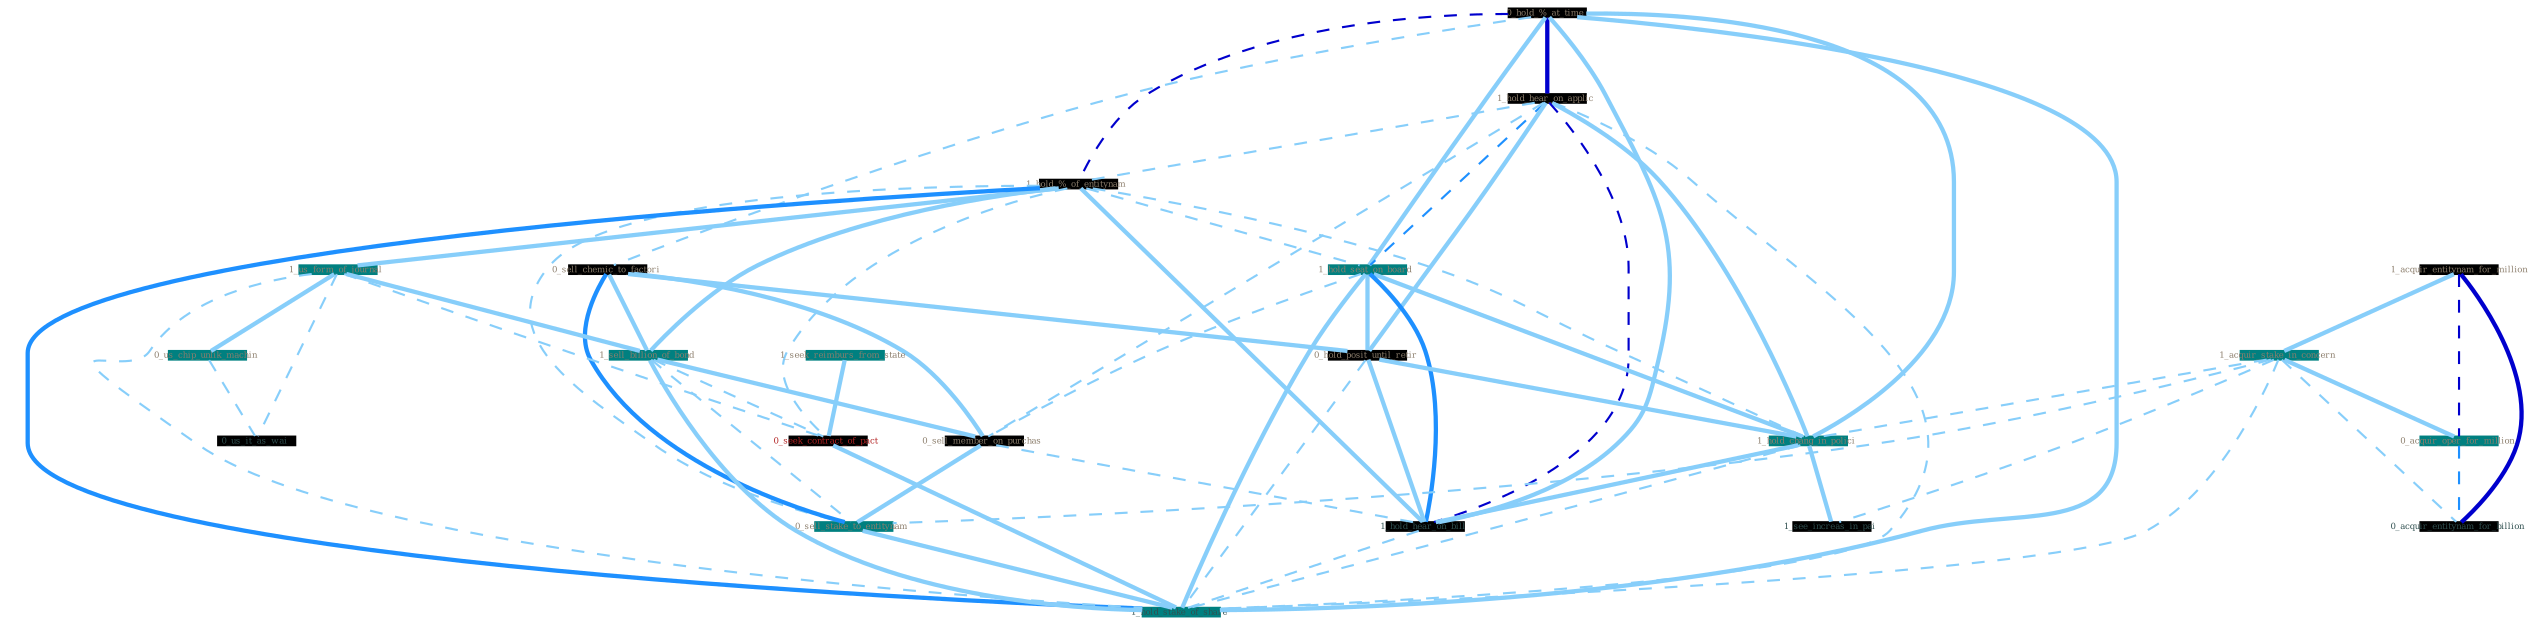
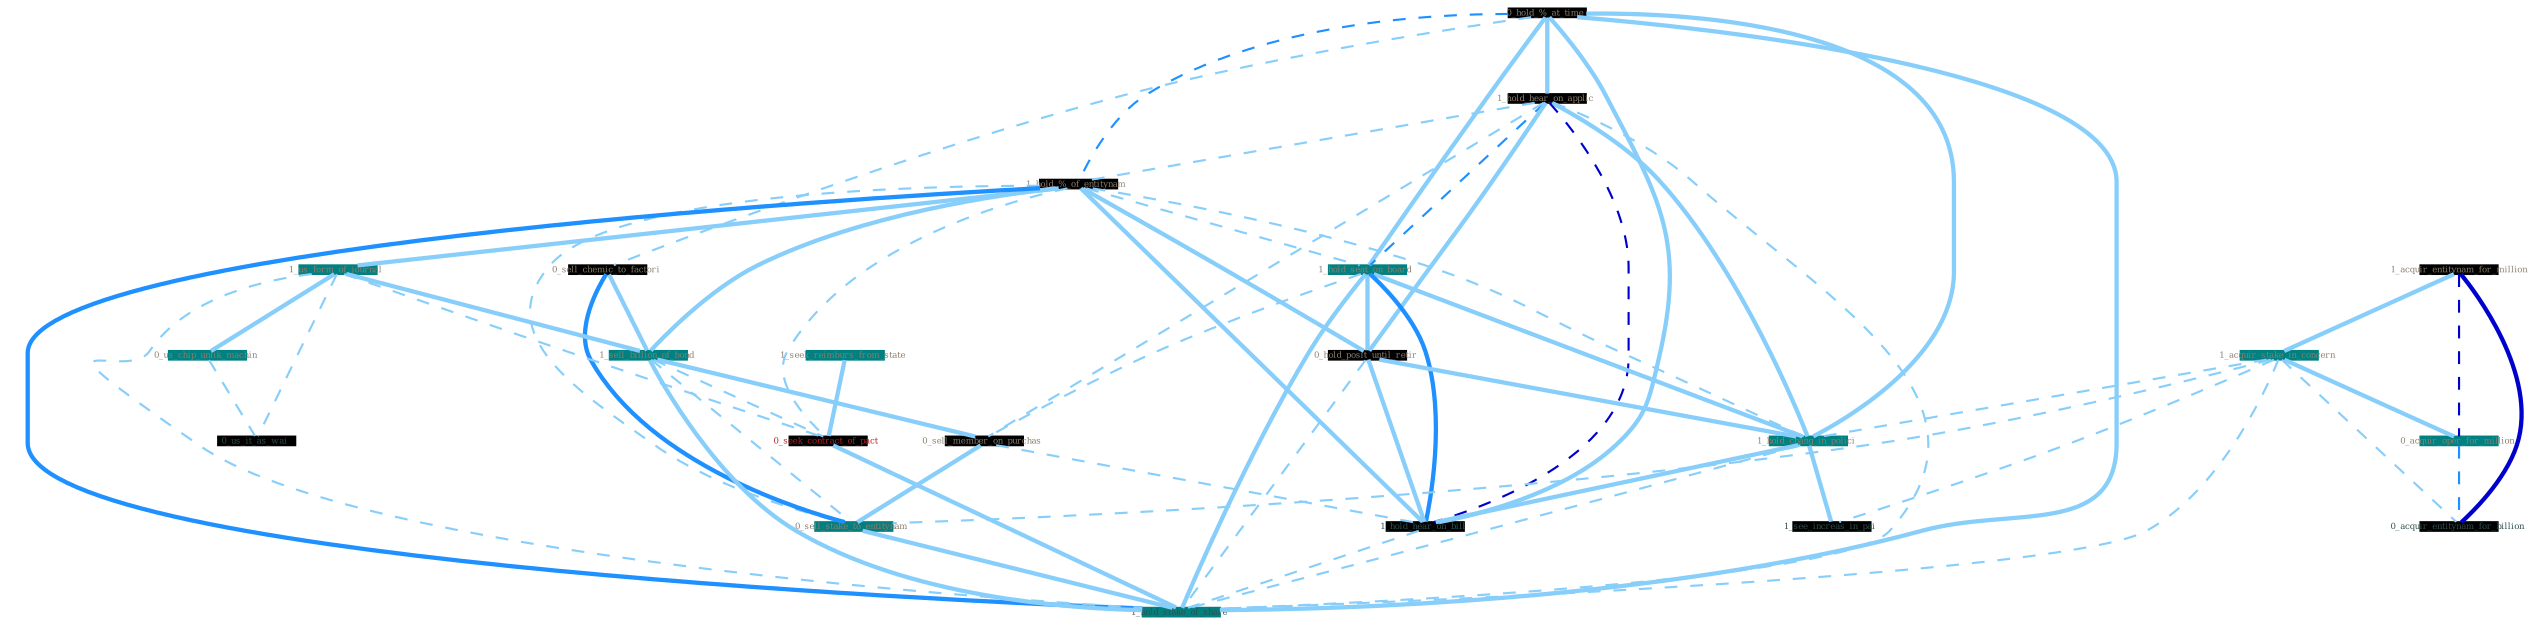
(1269, 44) -> (1269, 44)
(1547, 56) -> (1547, 56)
(988, 312) -> (1224, 269)
(838, 320) -> none
